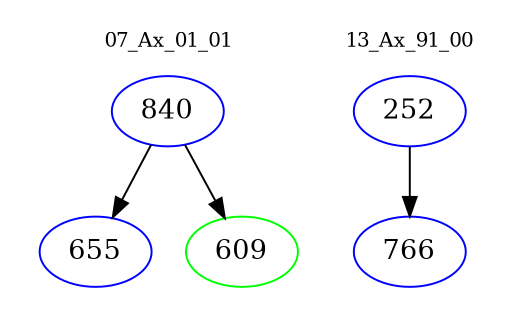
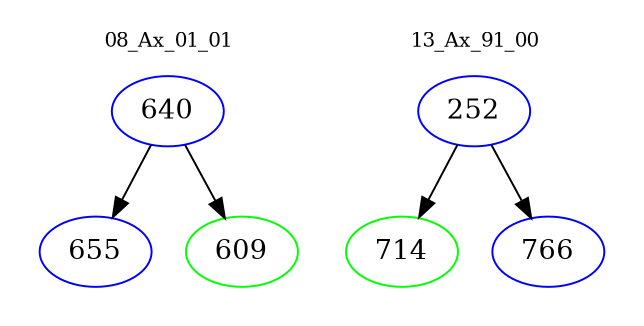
(169, 42) -> (169, 42)
(168, 111) -> (168, 111)
none -> (402, 252)
